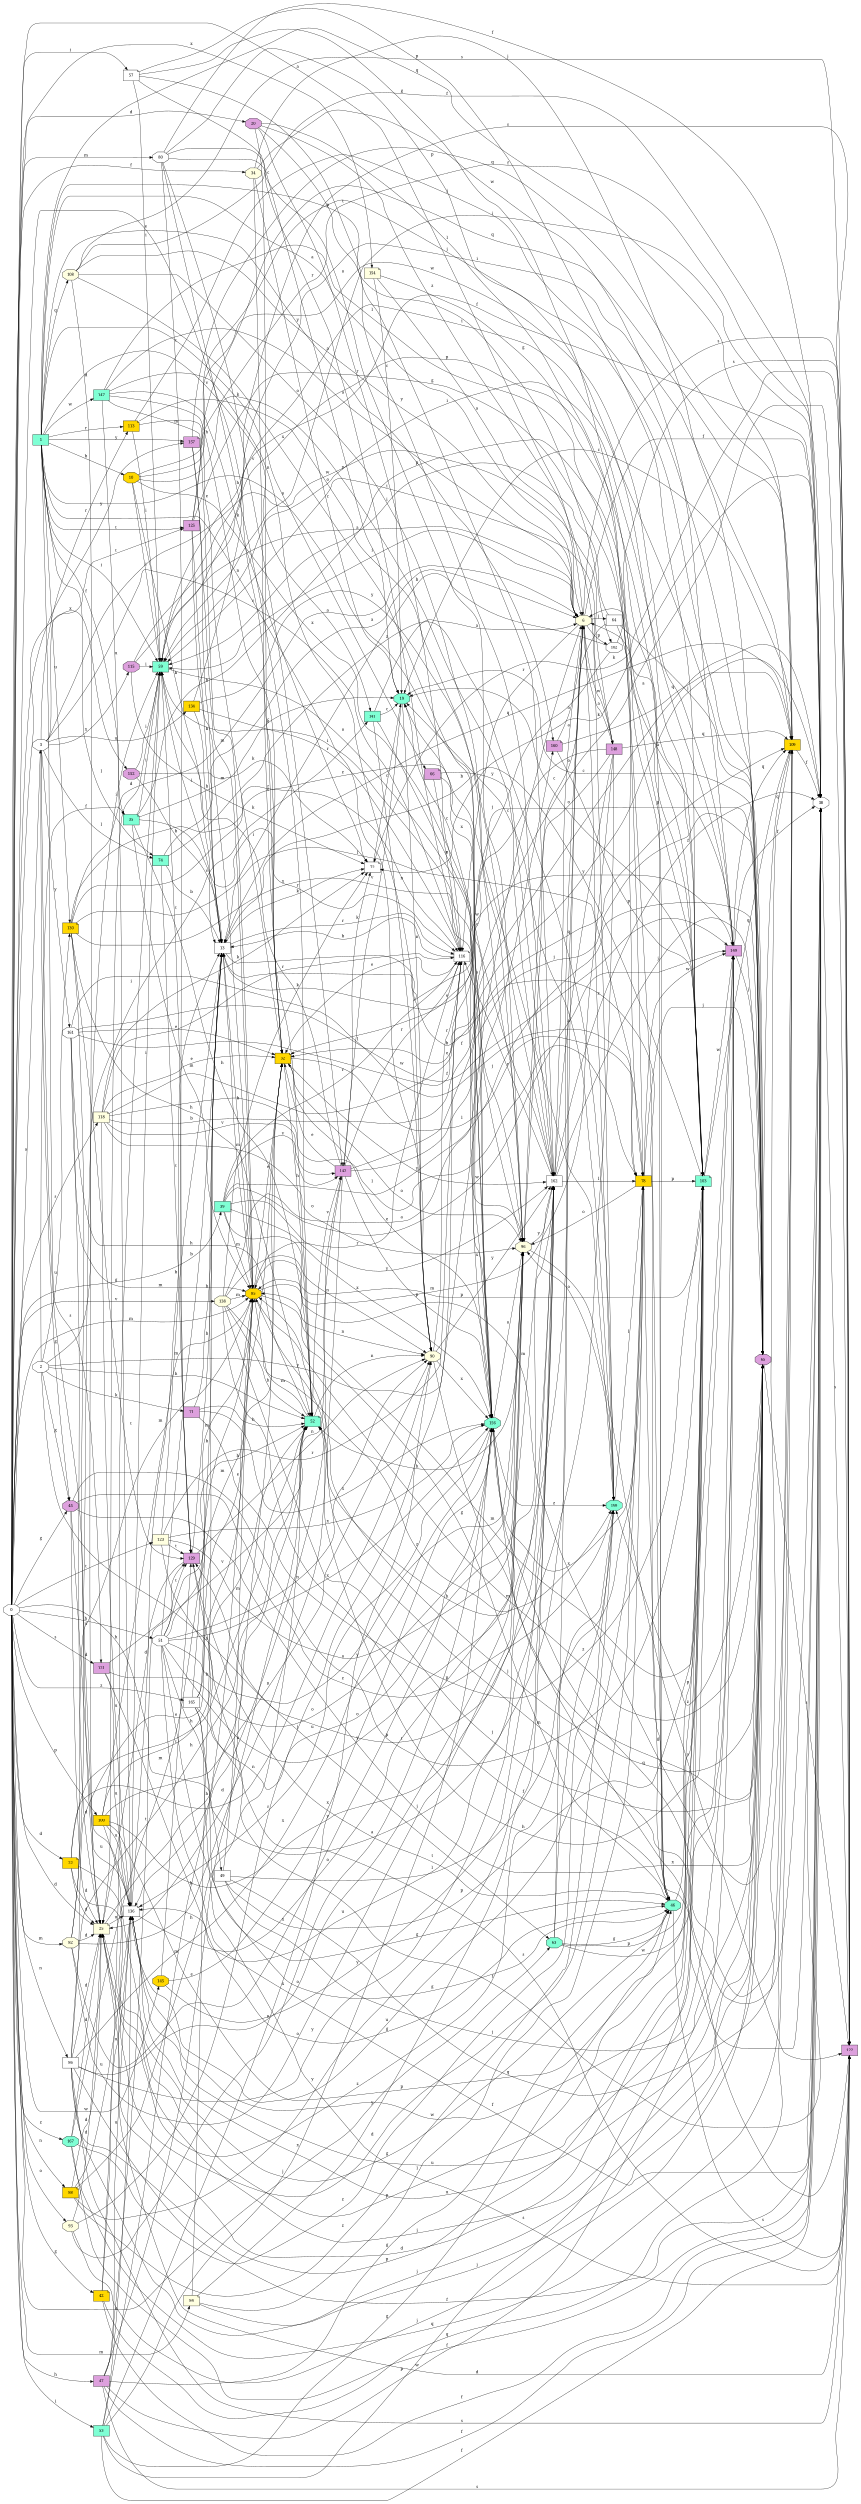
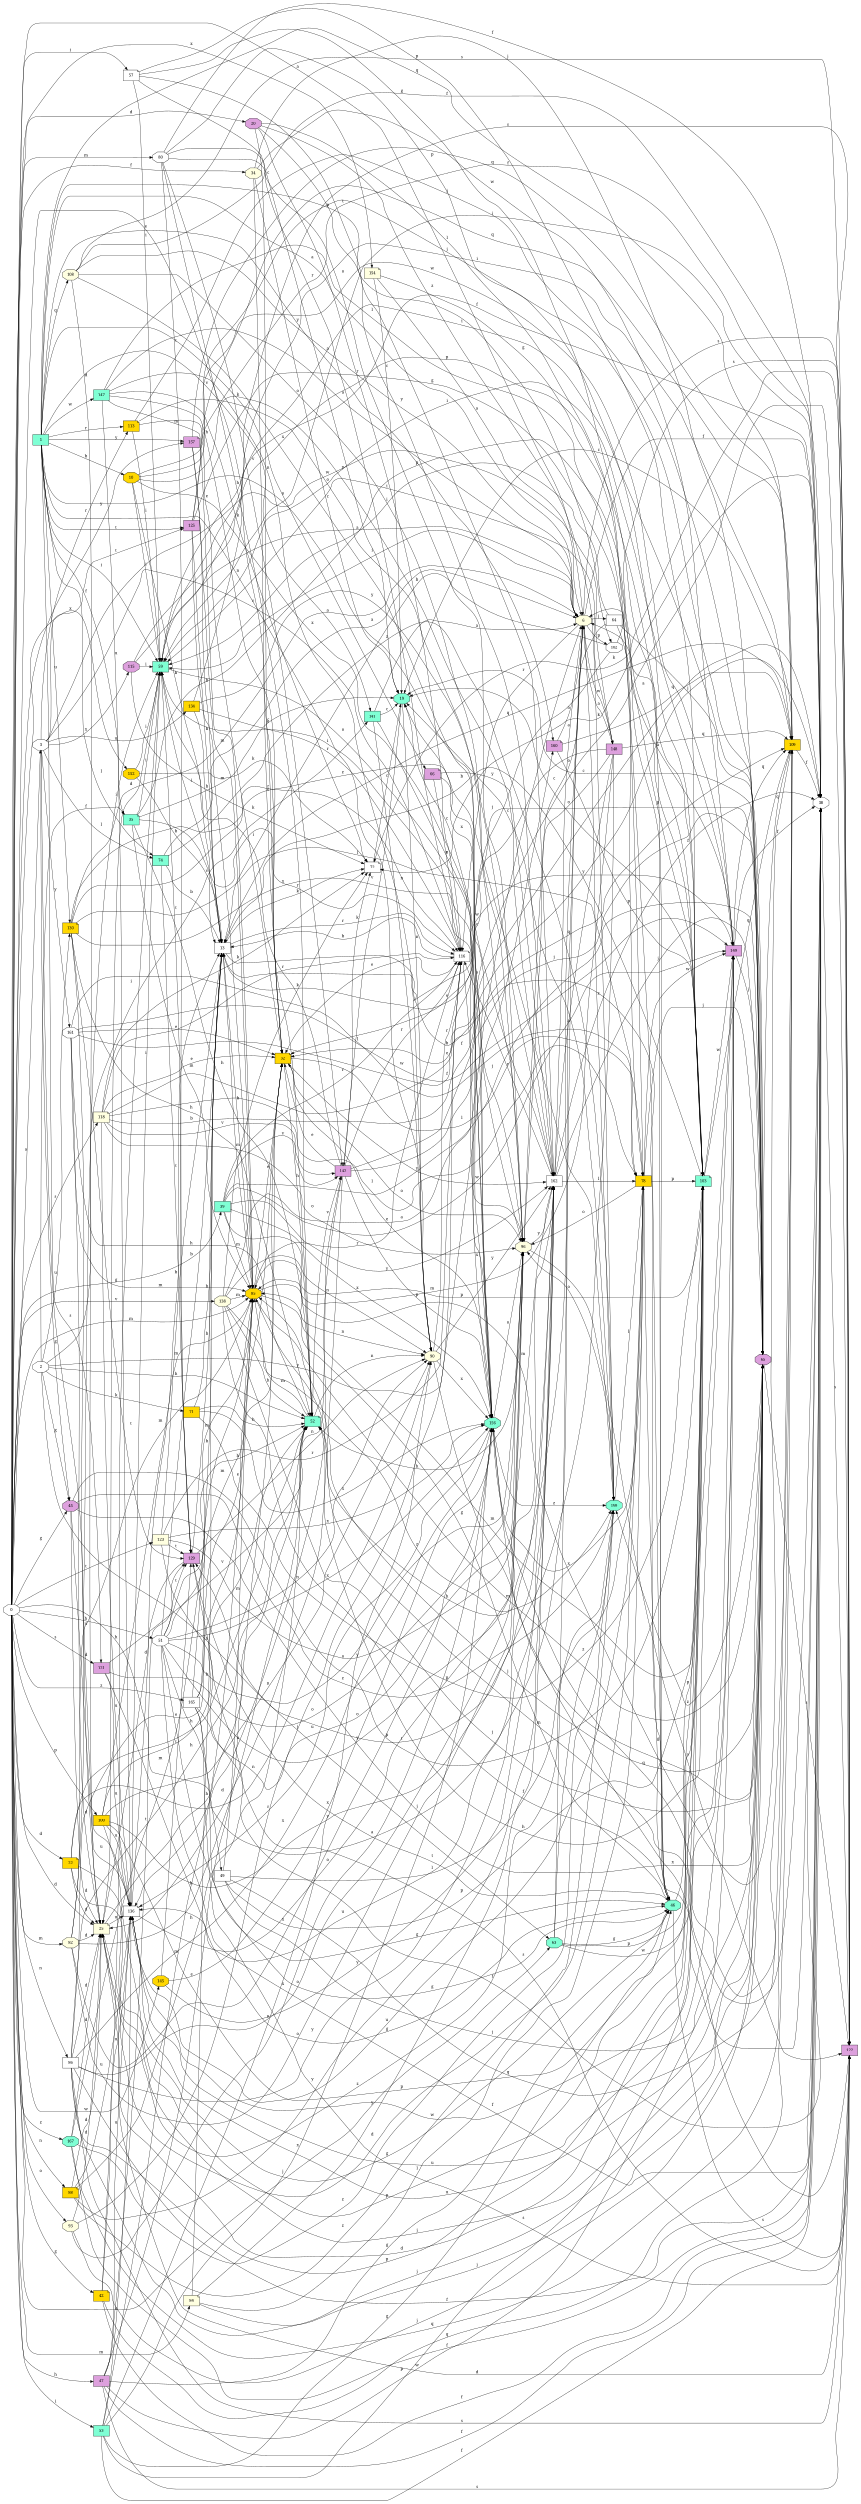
(131, 774) -> (131, 774)
(192, 1412) -> (192, 1412)
